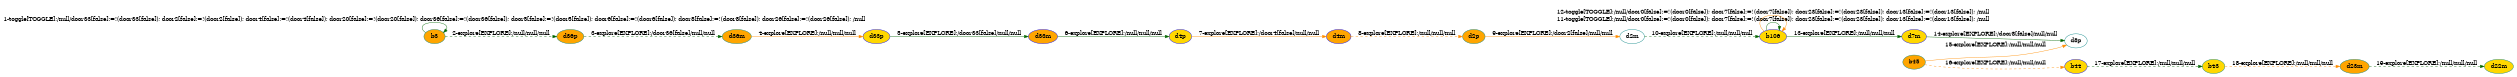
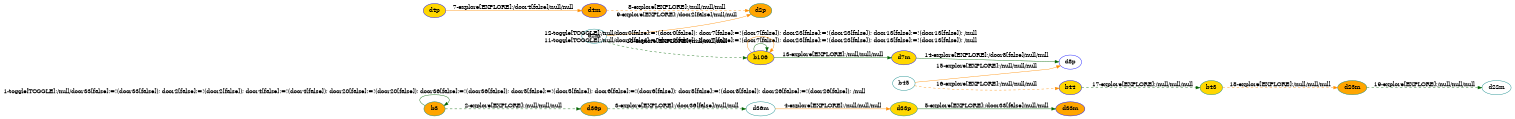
(737, 37) -> (761, 109)
(876, 37) -> (904, 109)
(1111, 37) -> none
(1550, 37) -> (677, 29)
(2076, 41) -> (1070, 62)
(1914, 62) -> (904, 83)
(2499, 66) -> (1497, 88)
